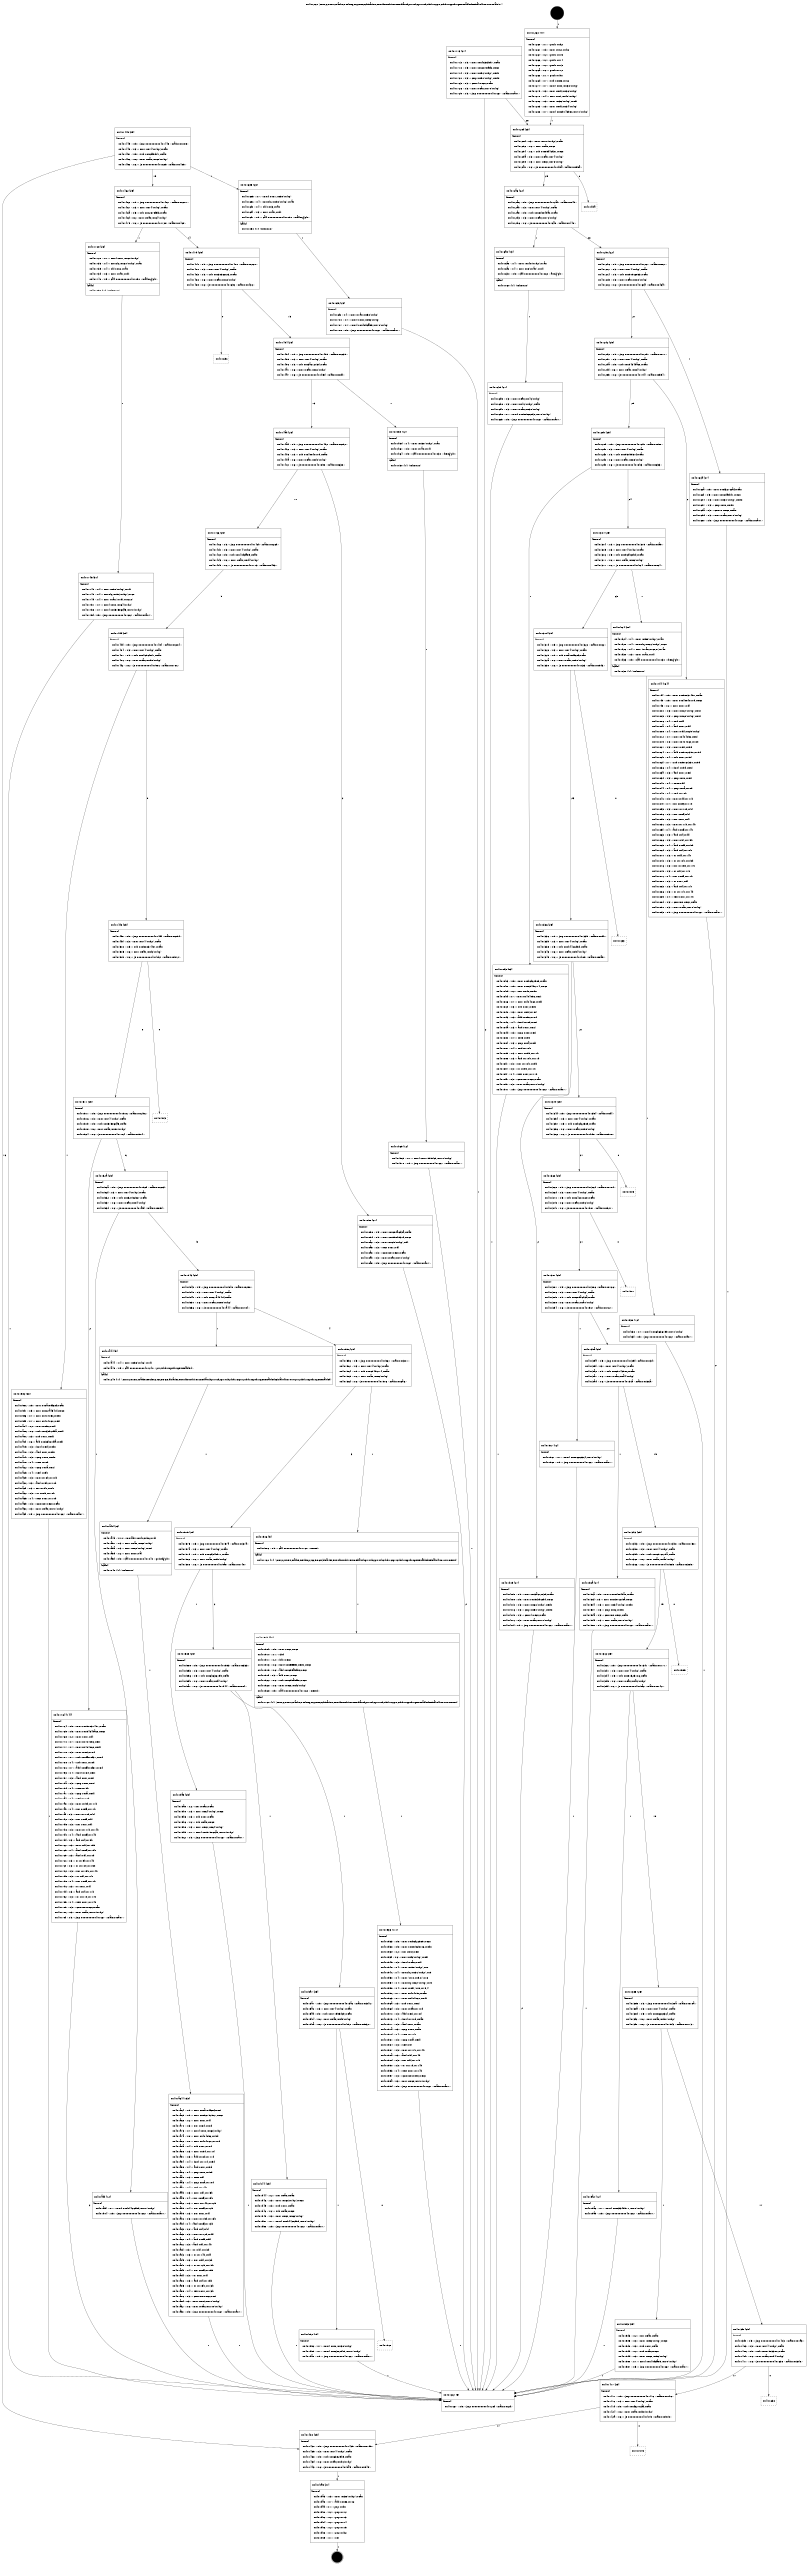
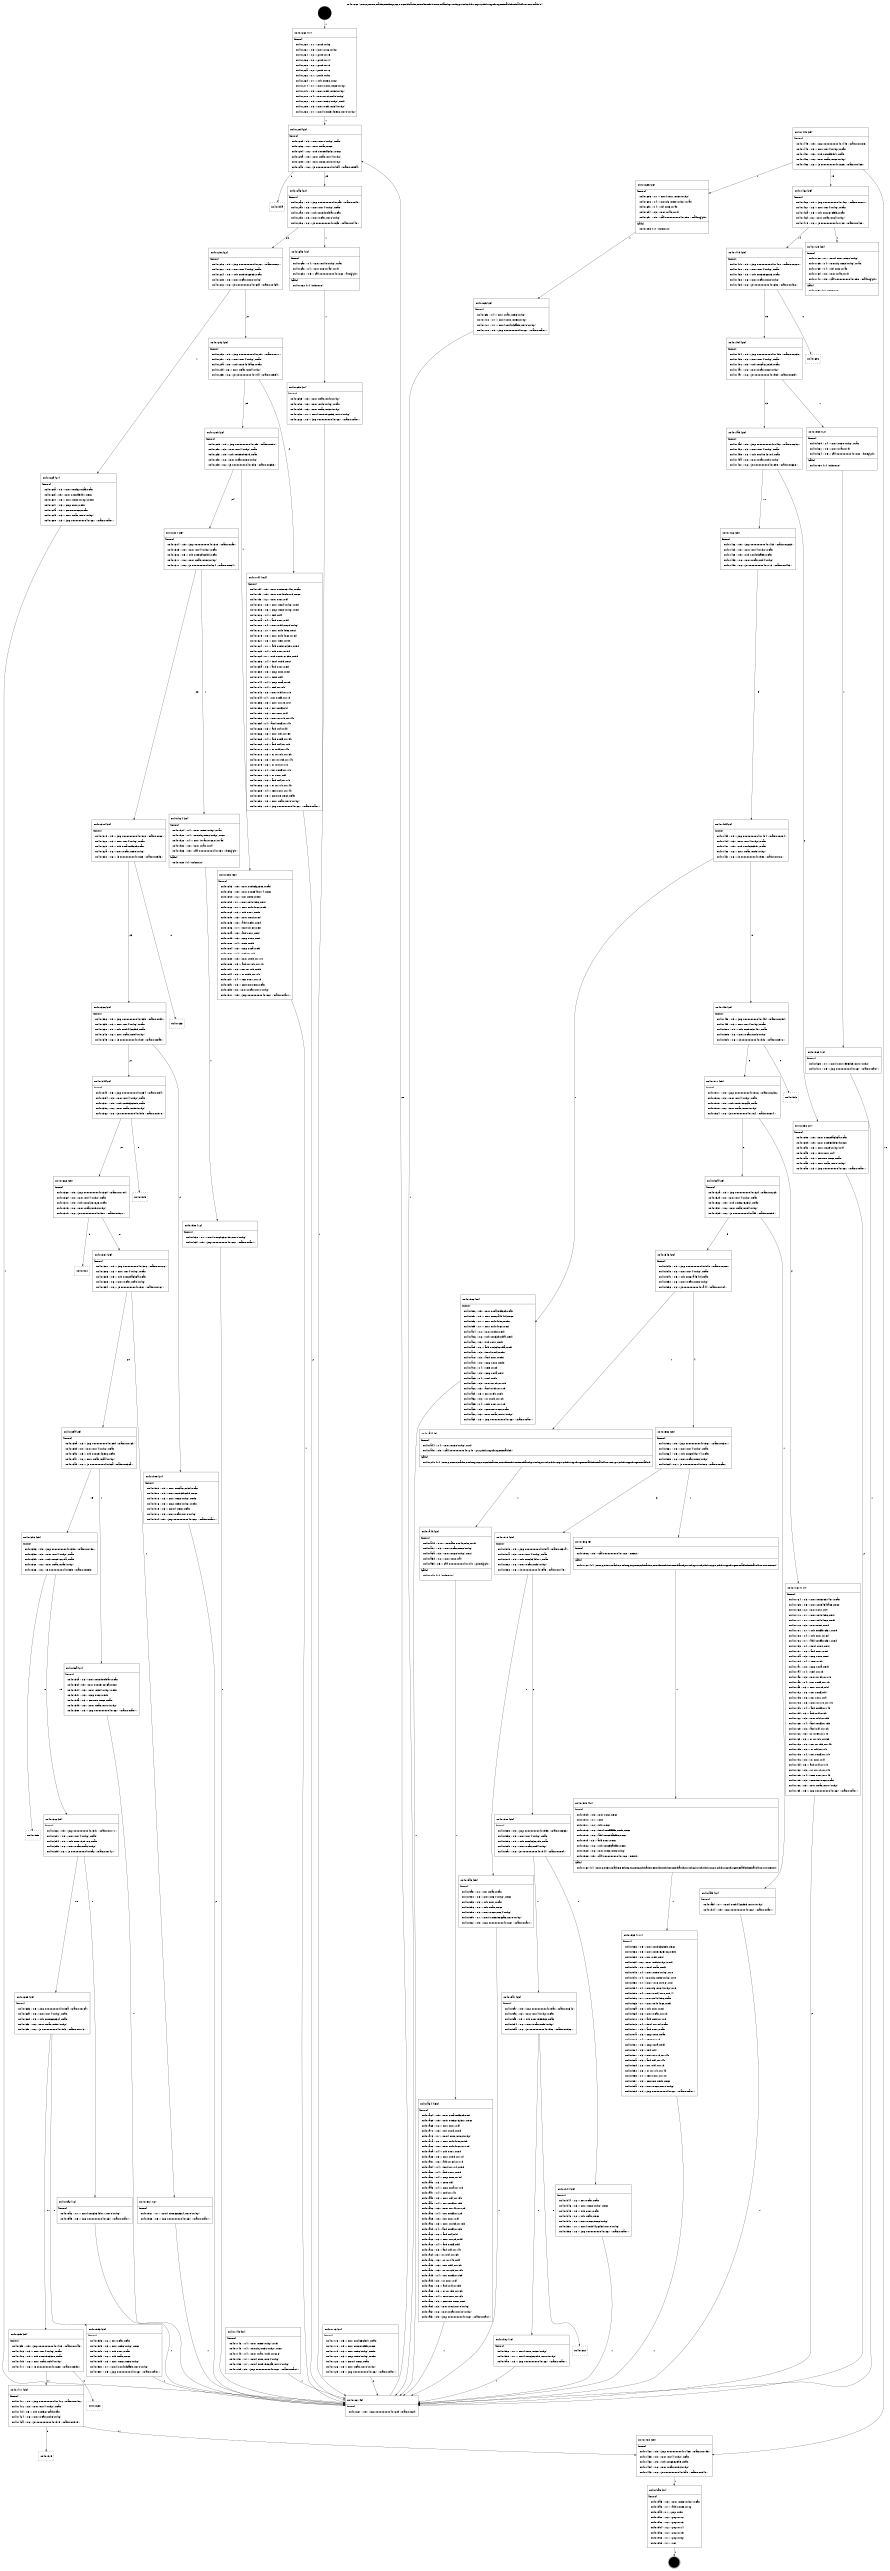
(516, 111) -> (402, 1272)
(121, 433) -> none
